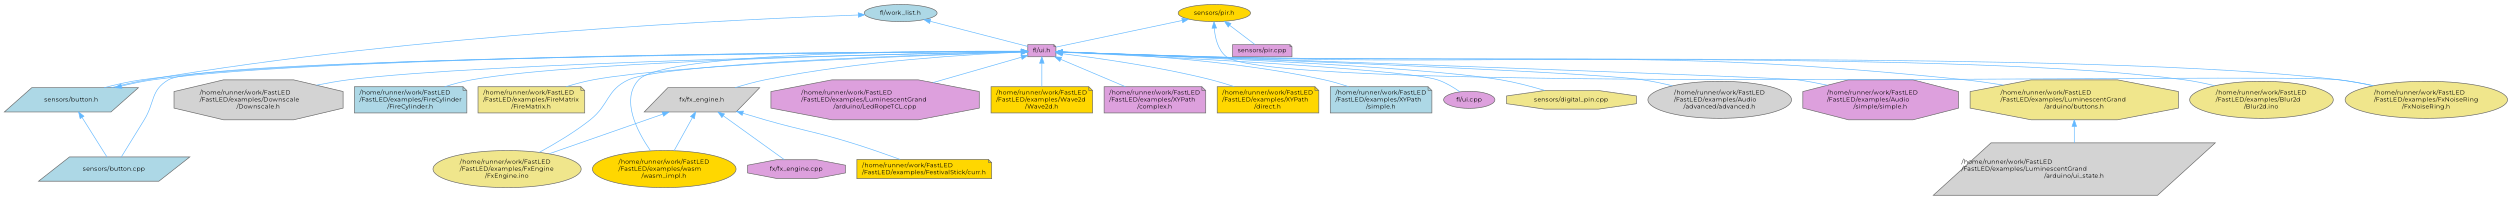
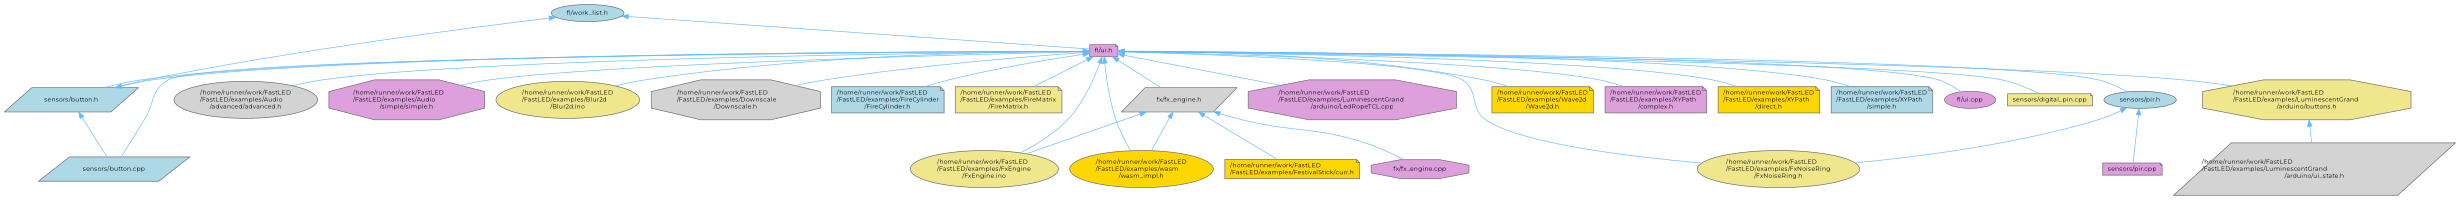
(1214, 13) -> (2140, 100)
(1119, 34) -> (1628, 57)
(1571, 100) -> (2050, 100)
